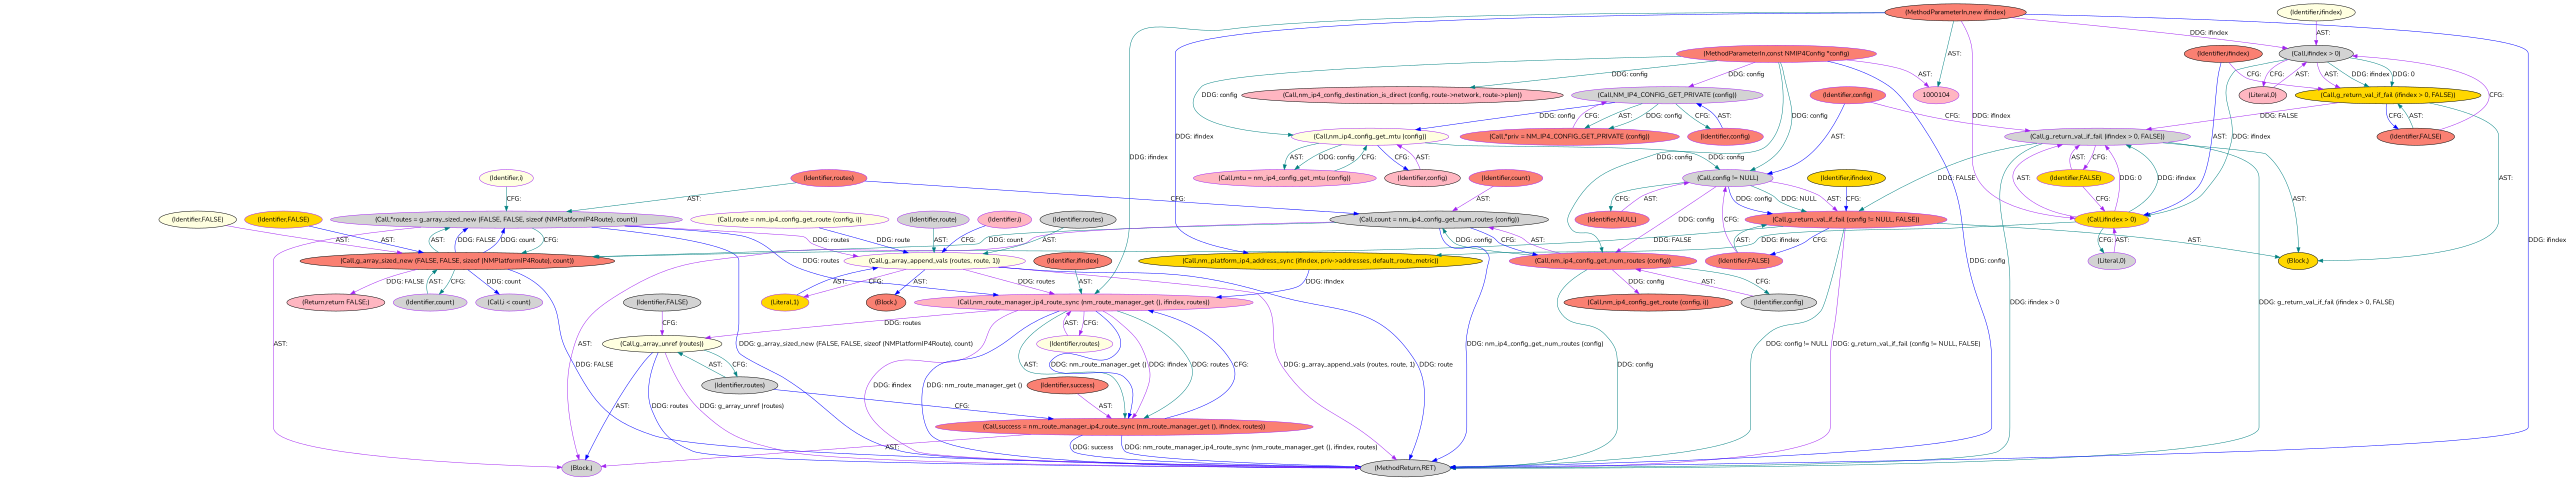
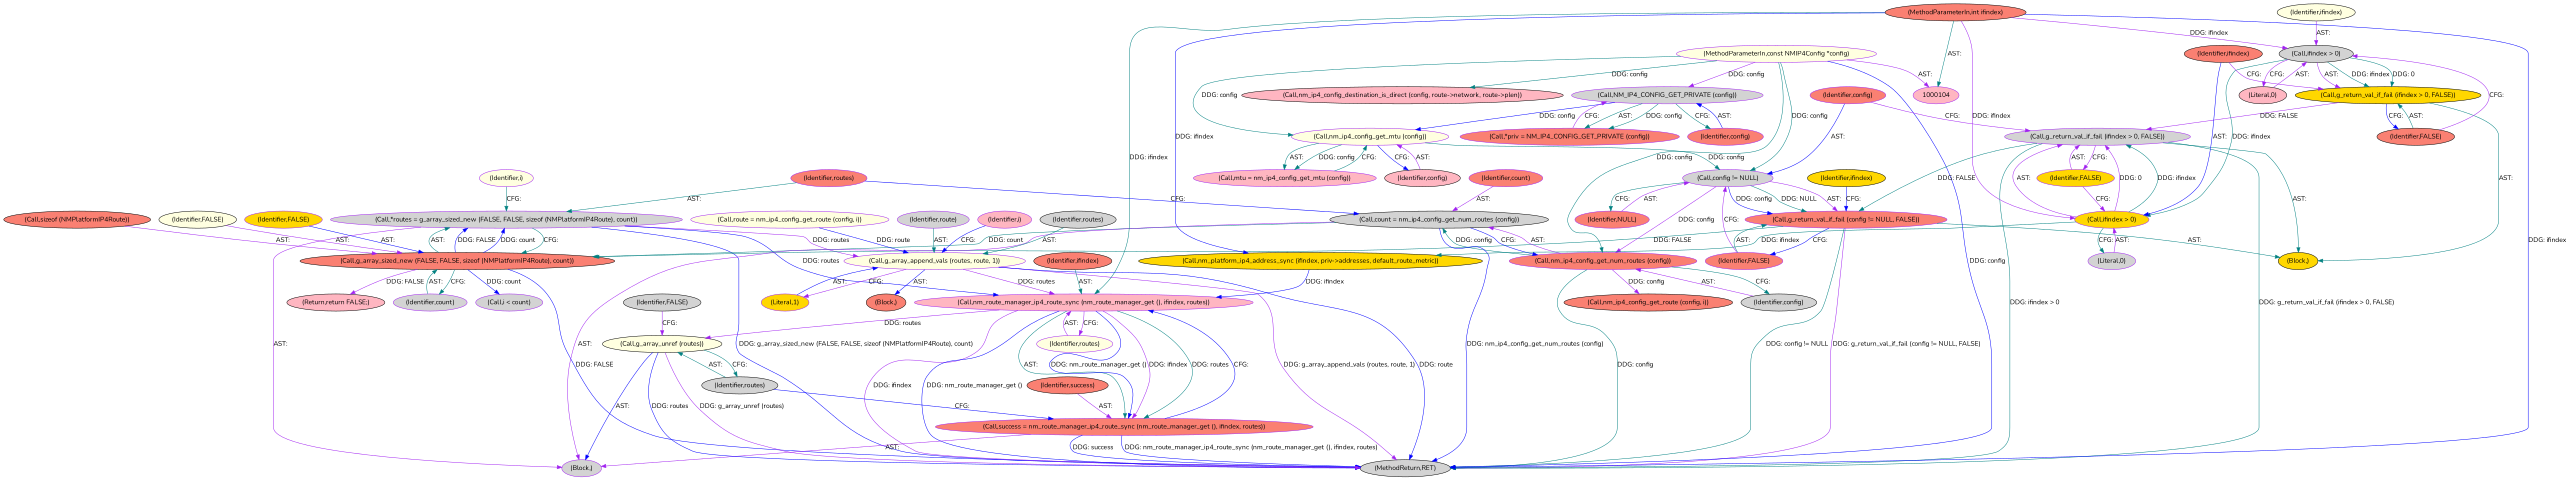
(1956, 12) -> (1956, 12)
(1776, 54) -> (1776, 54)
none -> (77, 220)
